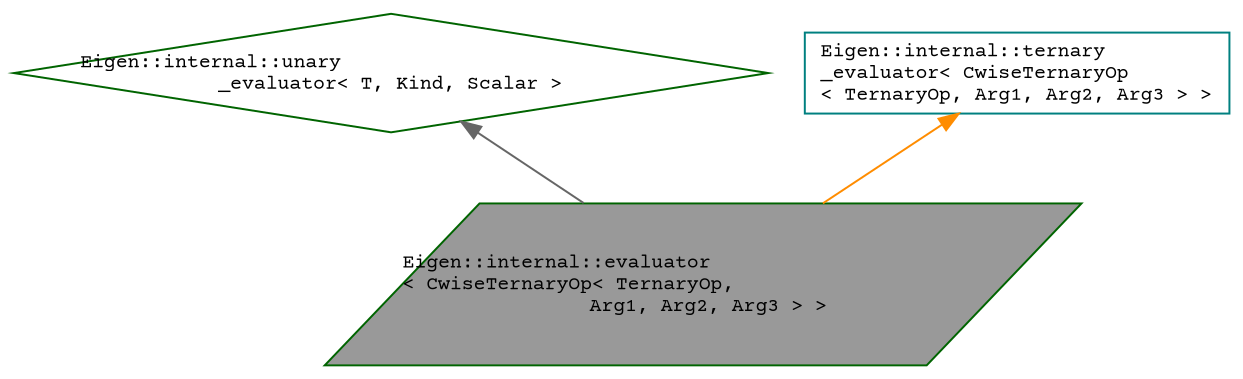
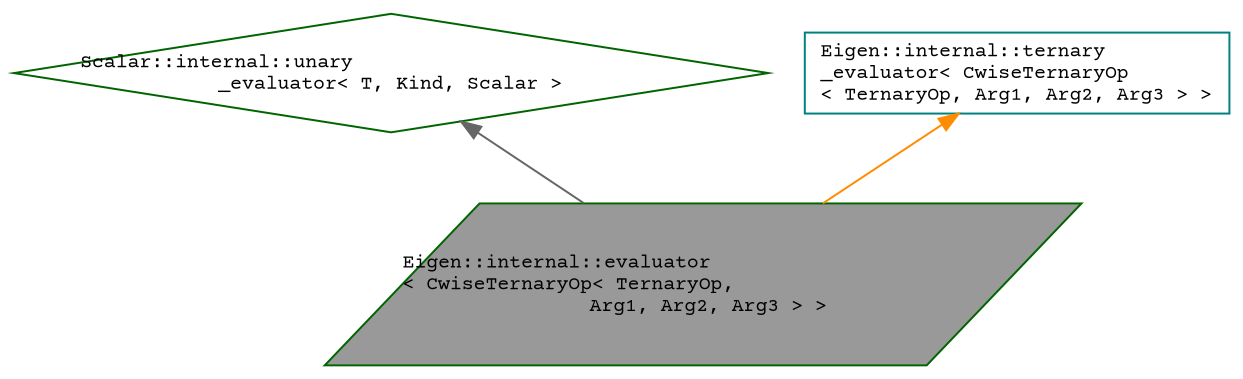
(391, 73) -> (391, 73)
